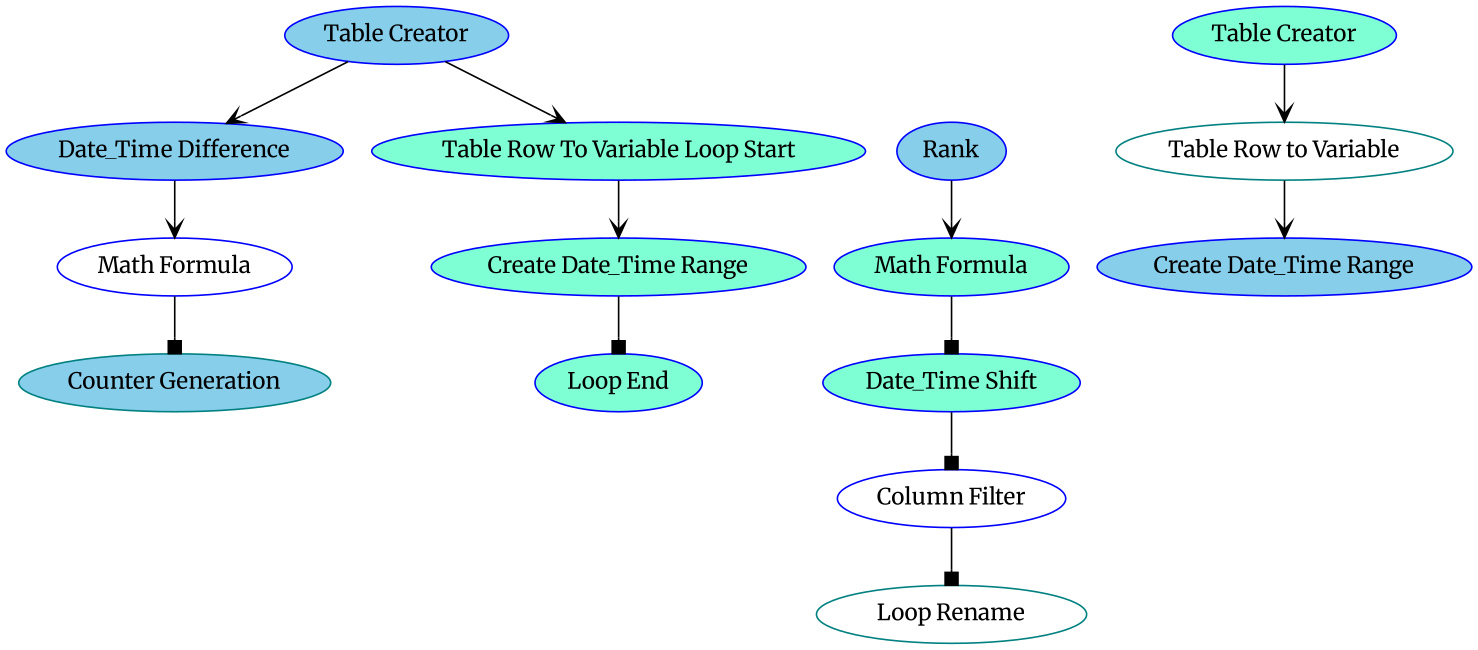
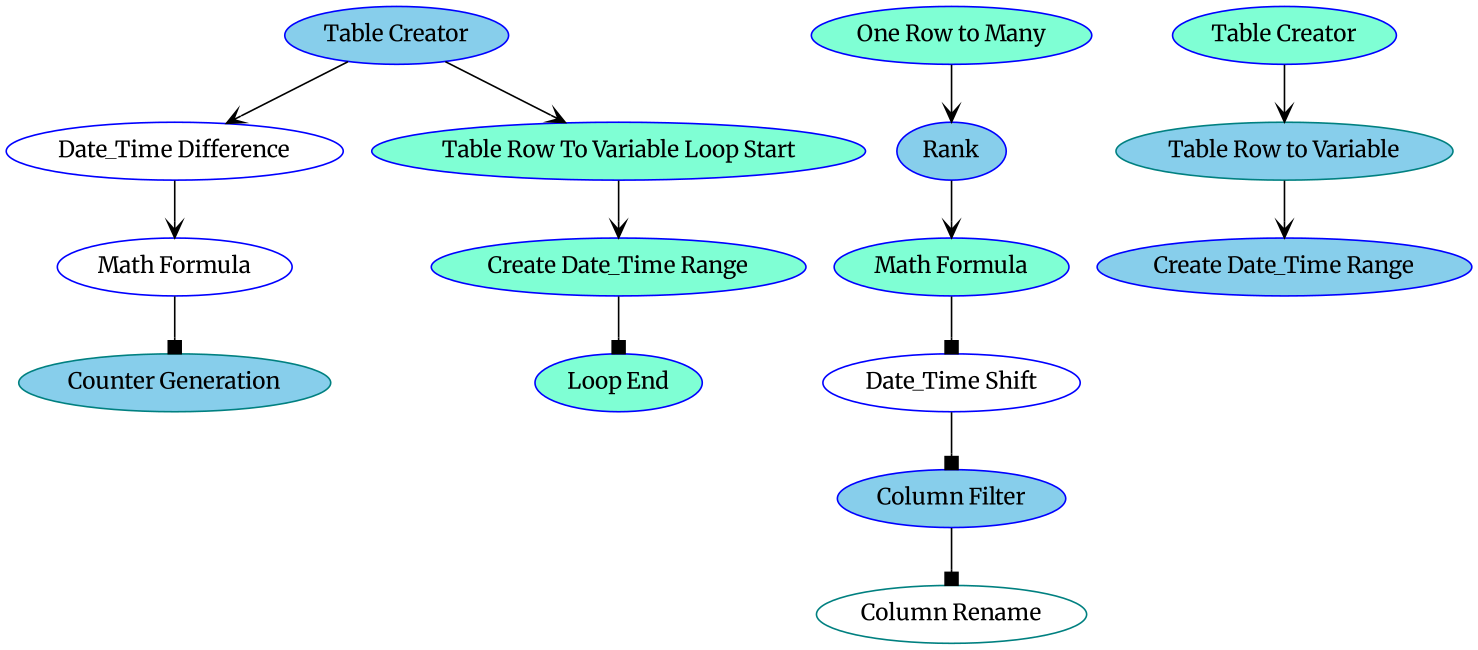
none -> (952, 35)
(175, 151) -> (175, 151)
(1284, 151) -> (1284, 151)
(952, 383) -> (952, 383)
(952, 499) -> (952, 499)
(952, 614) -> (952, 614)
